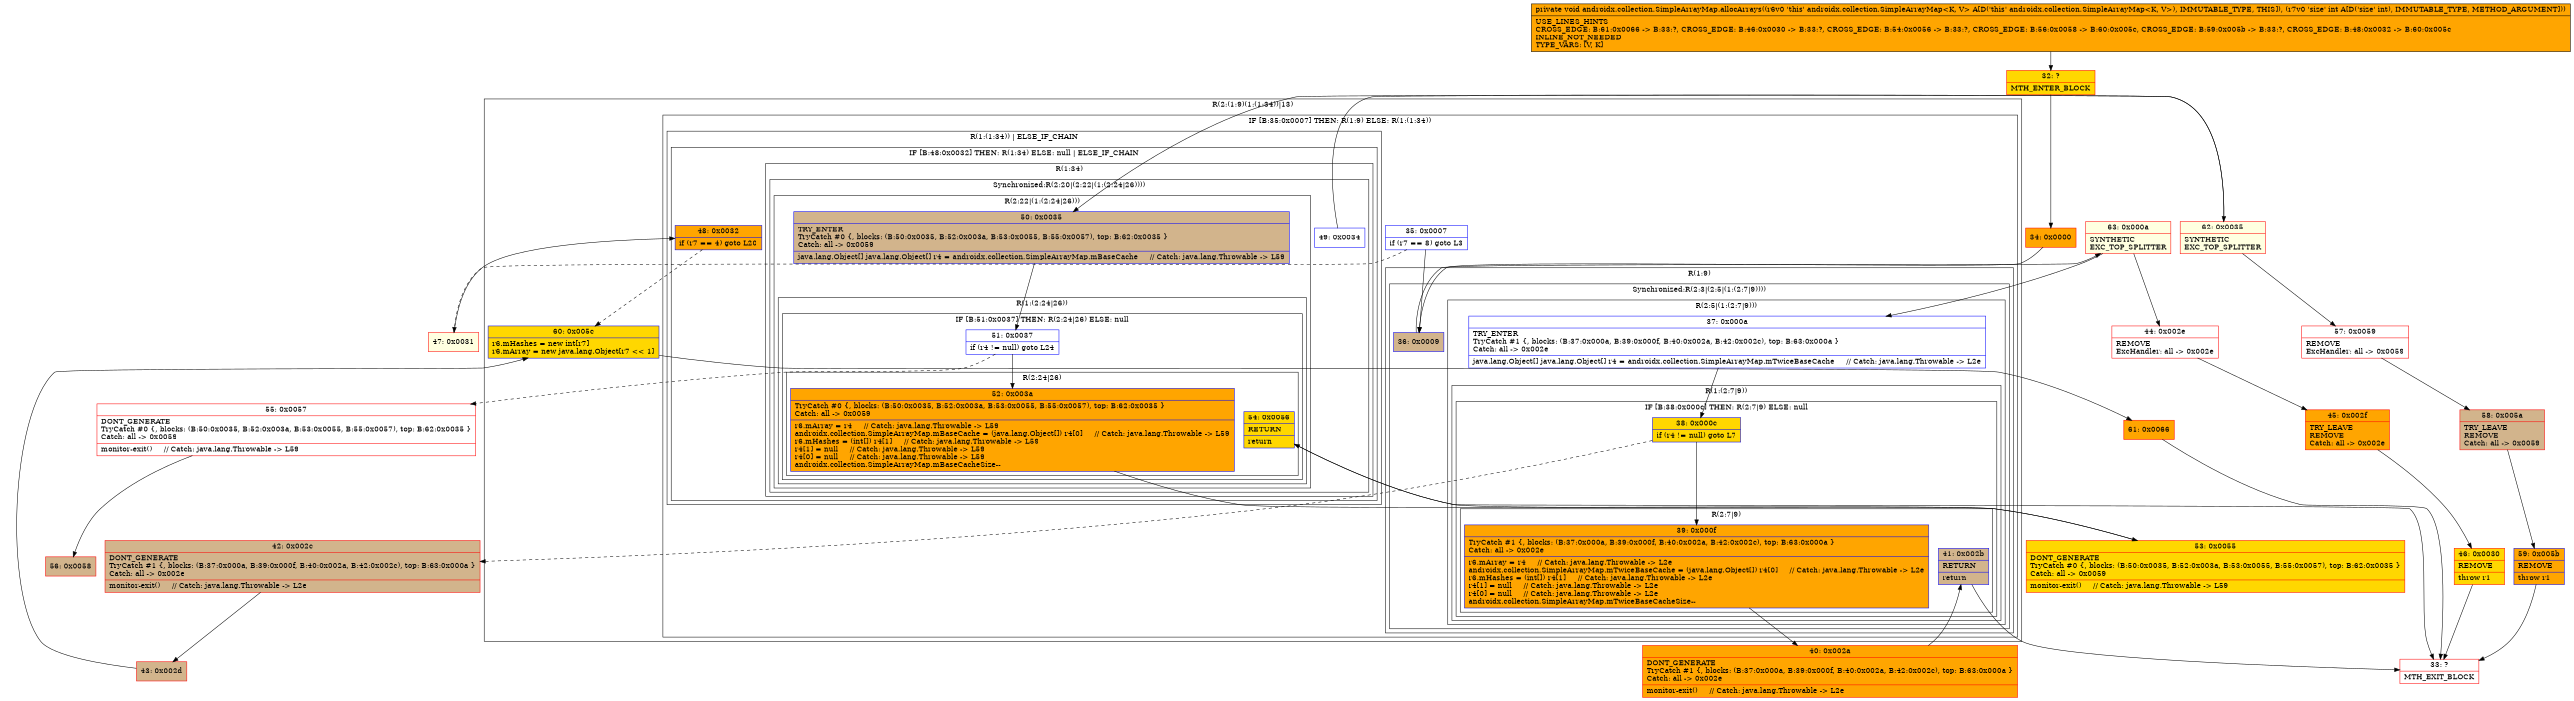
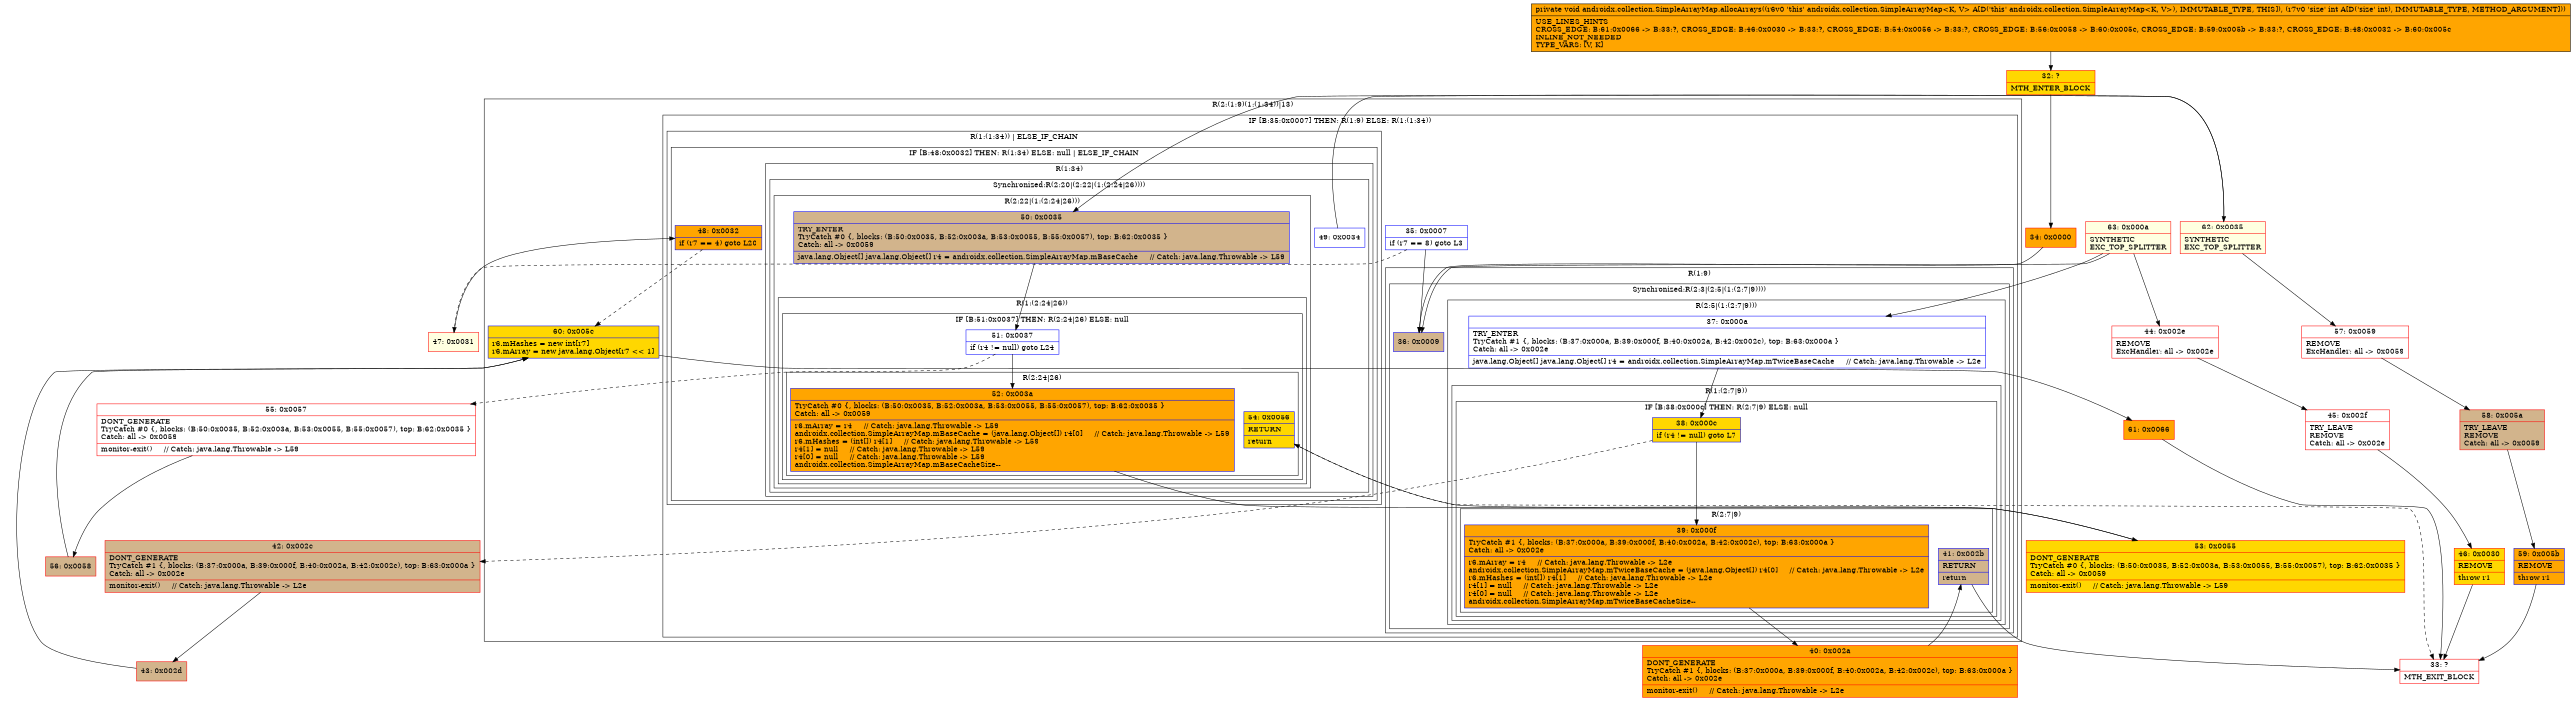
(1733, 265) -> (1747, 265)
none -> (88, 377)
(2347, 430) -> (2347, 430)
(2049, 506) -> (2049, 506)
